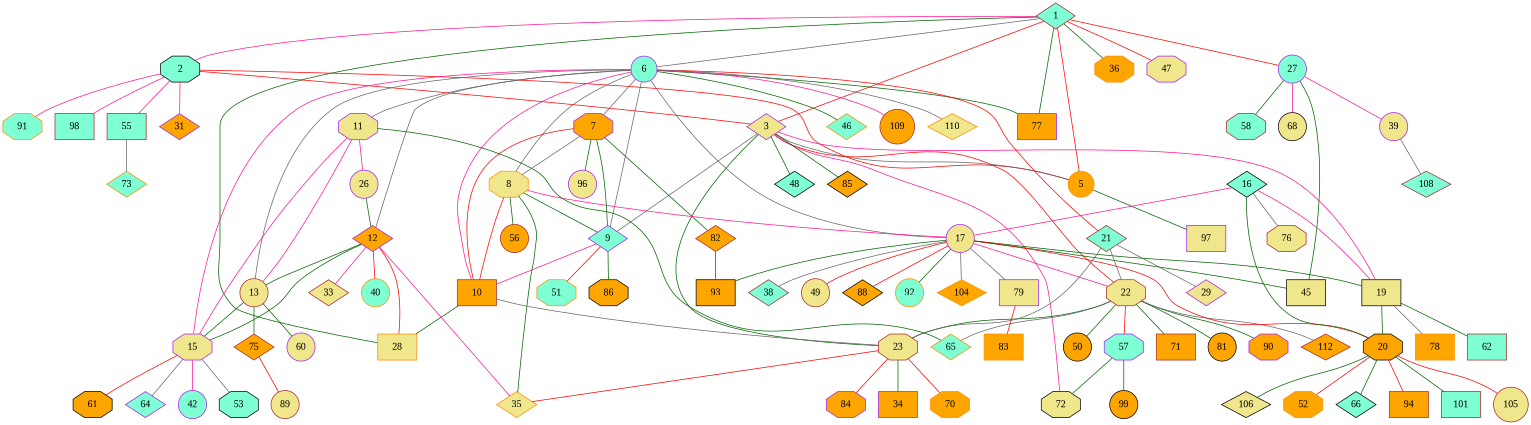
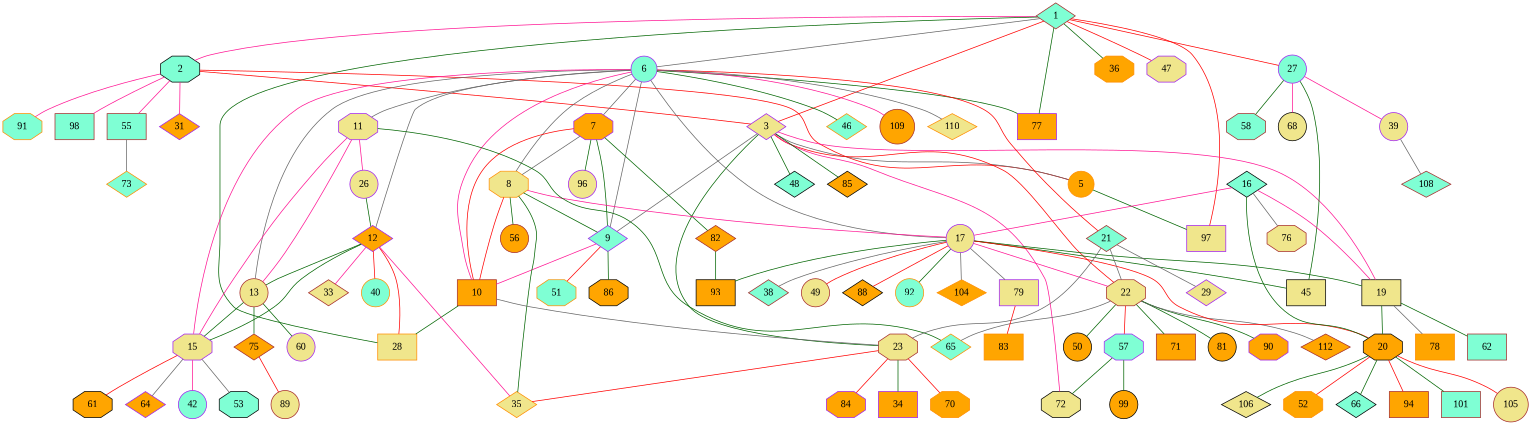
(1068, 100) -> (1206, 76)
(1011, 319) -> none
(145, 405) -> (145, 405)
